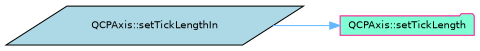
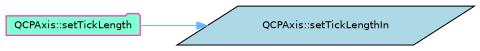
(301, 26) -> (169, 26)
